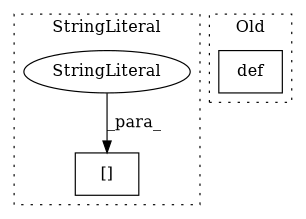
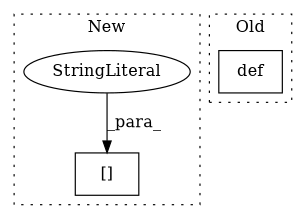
(107, 28) -> (107, 28)
